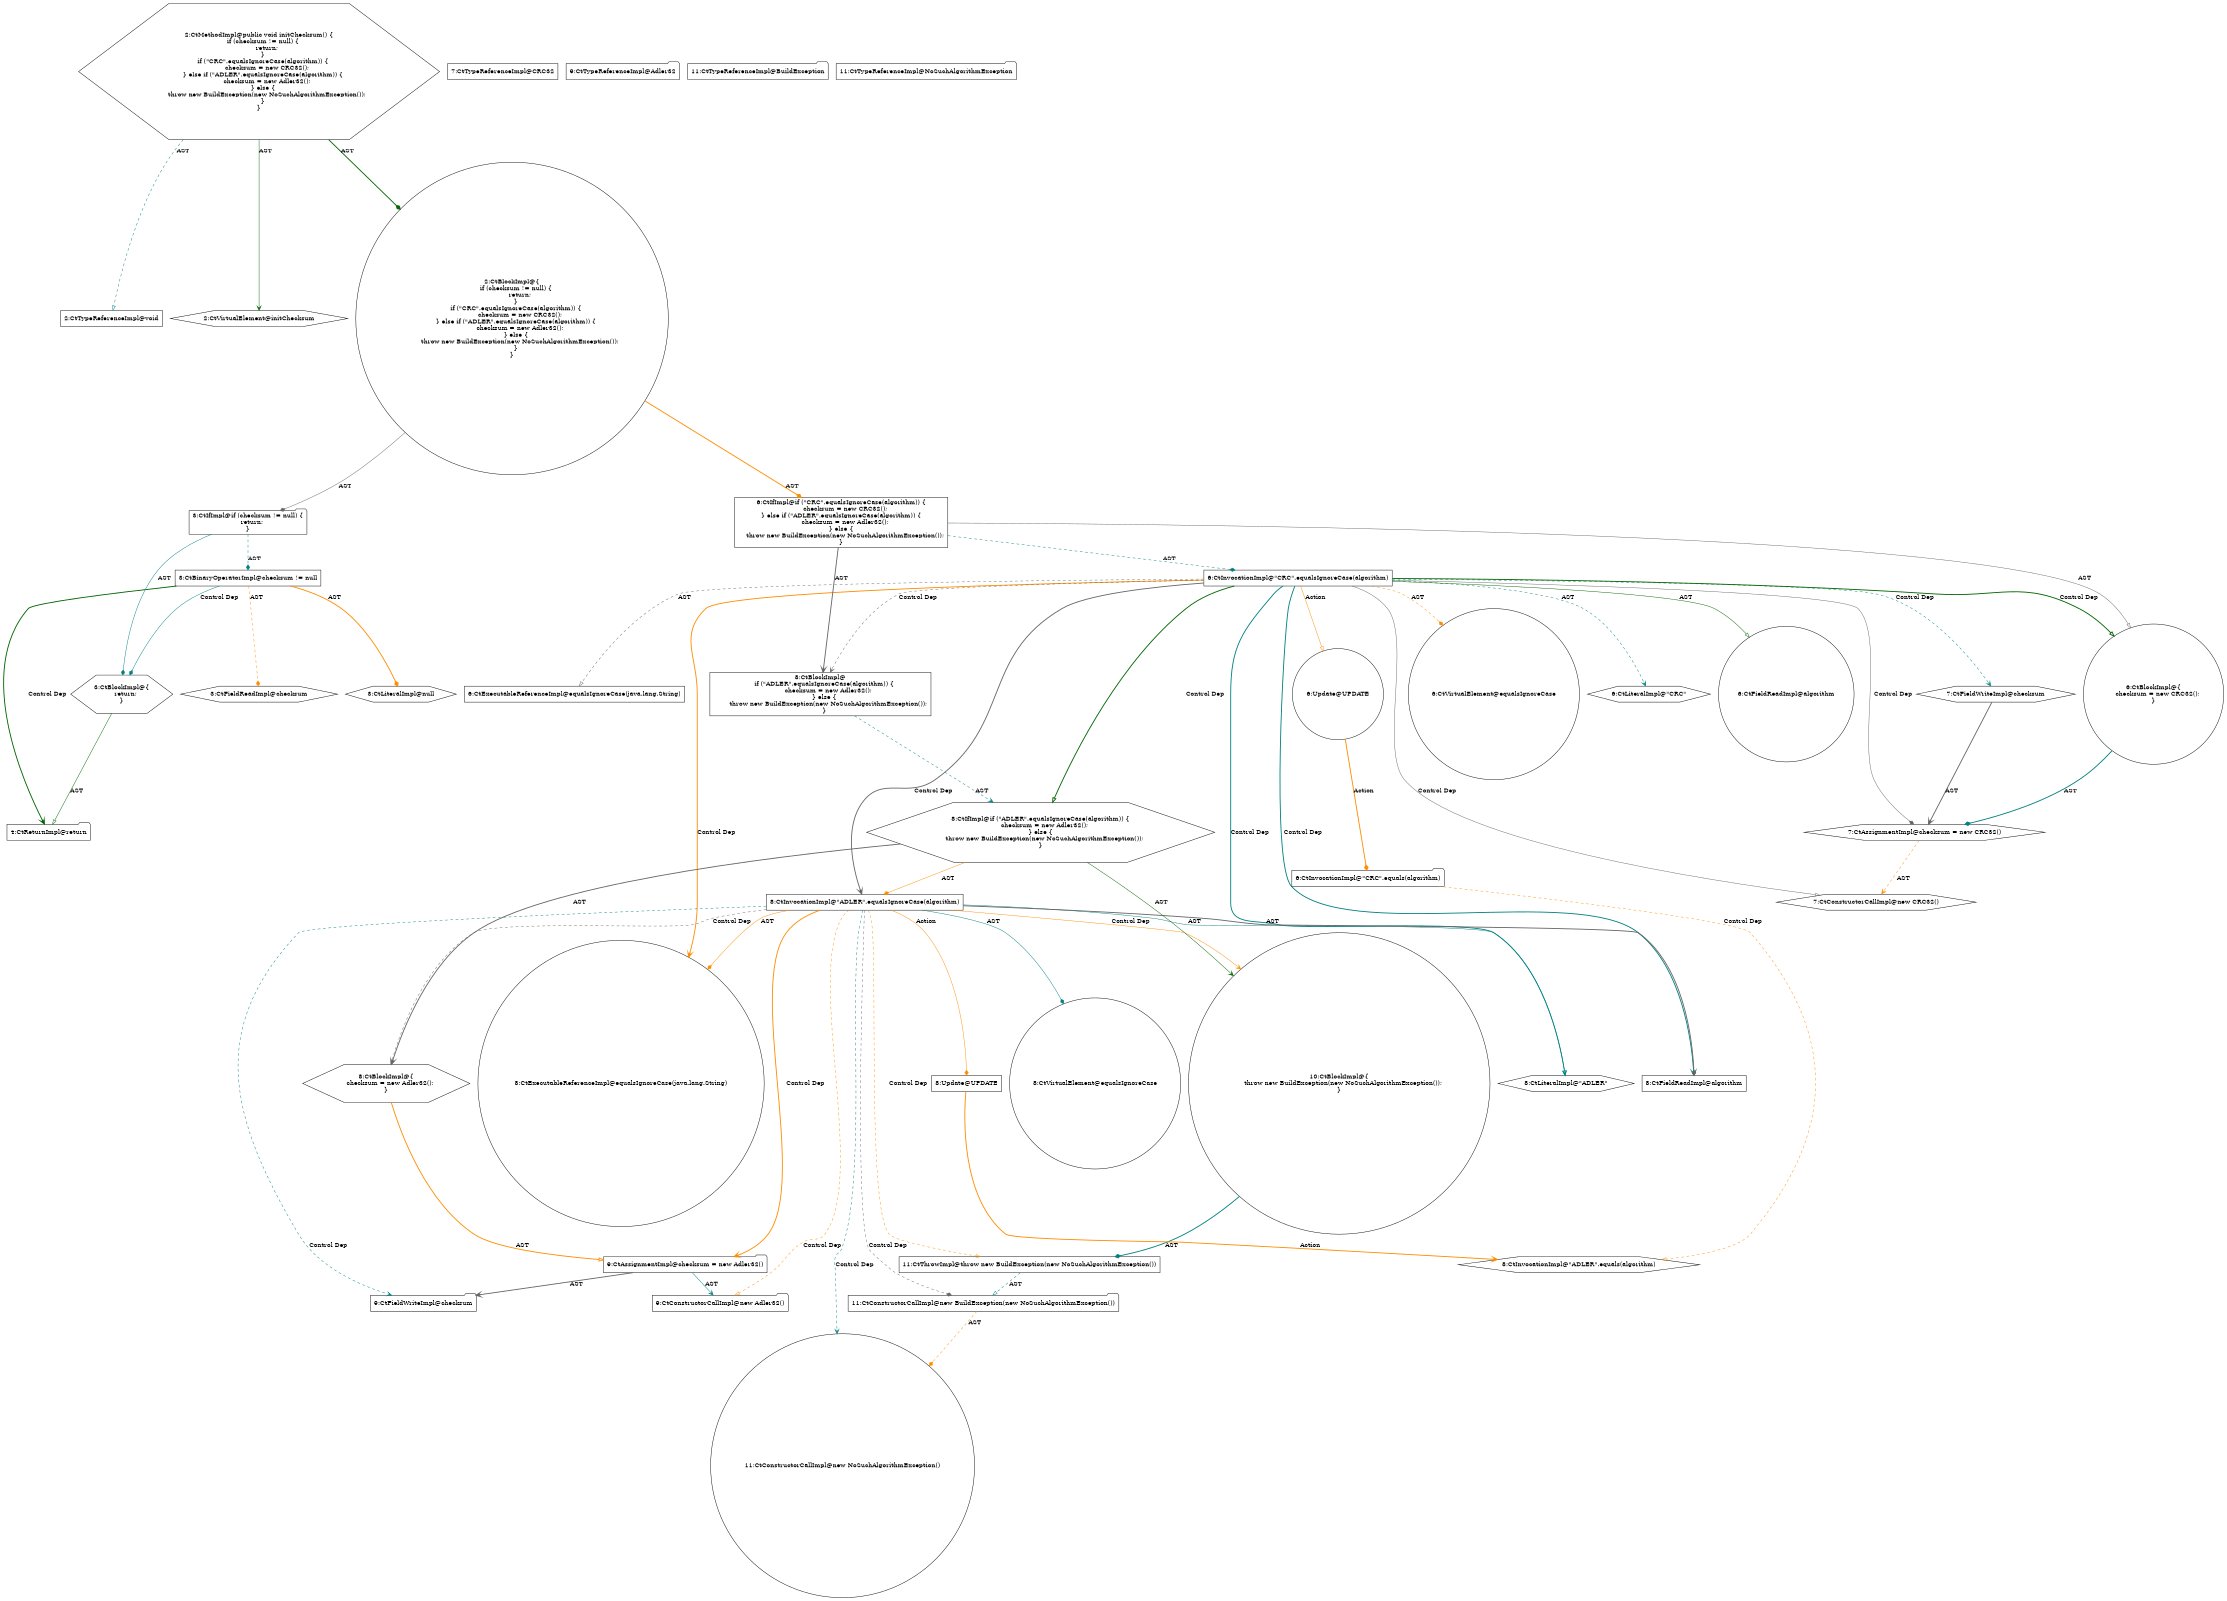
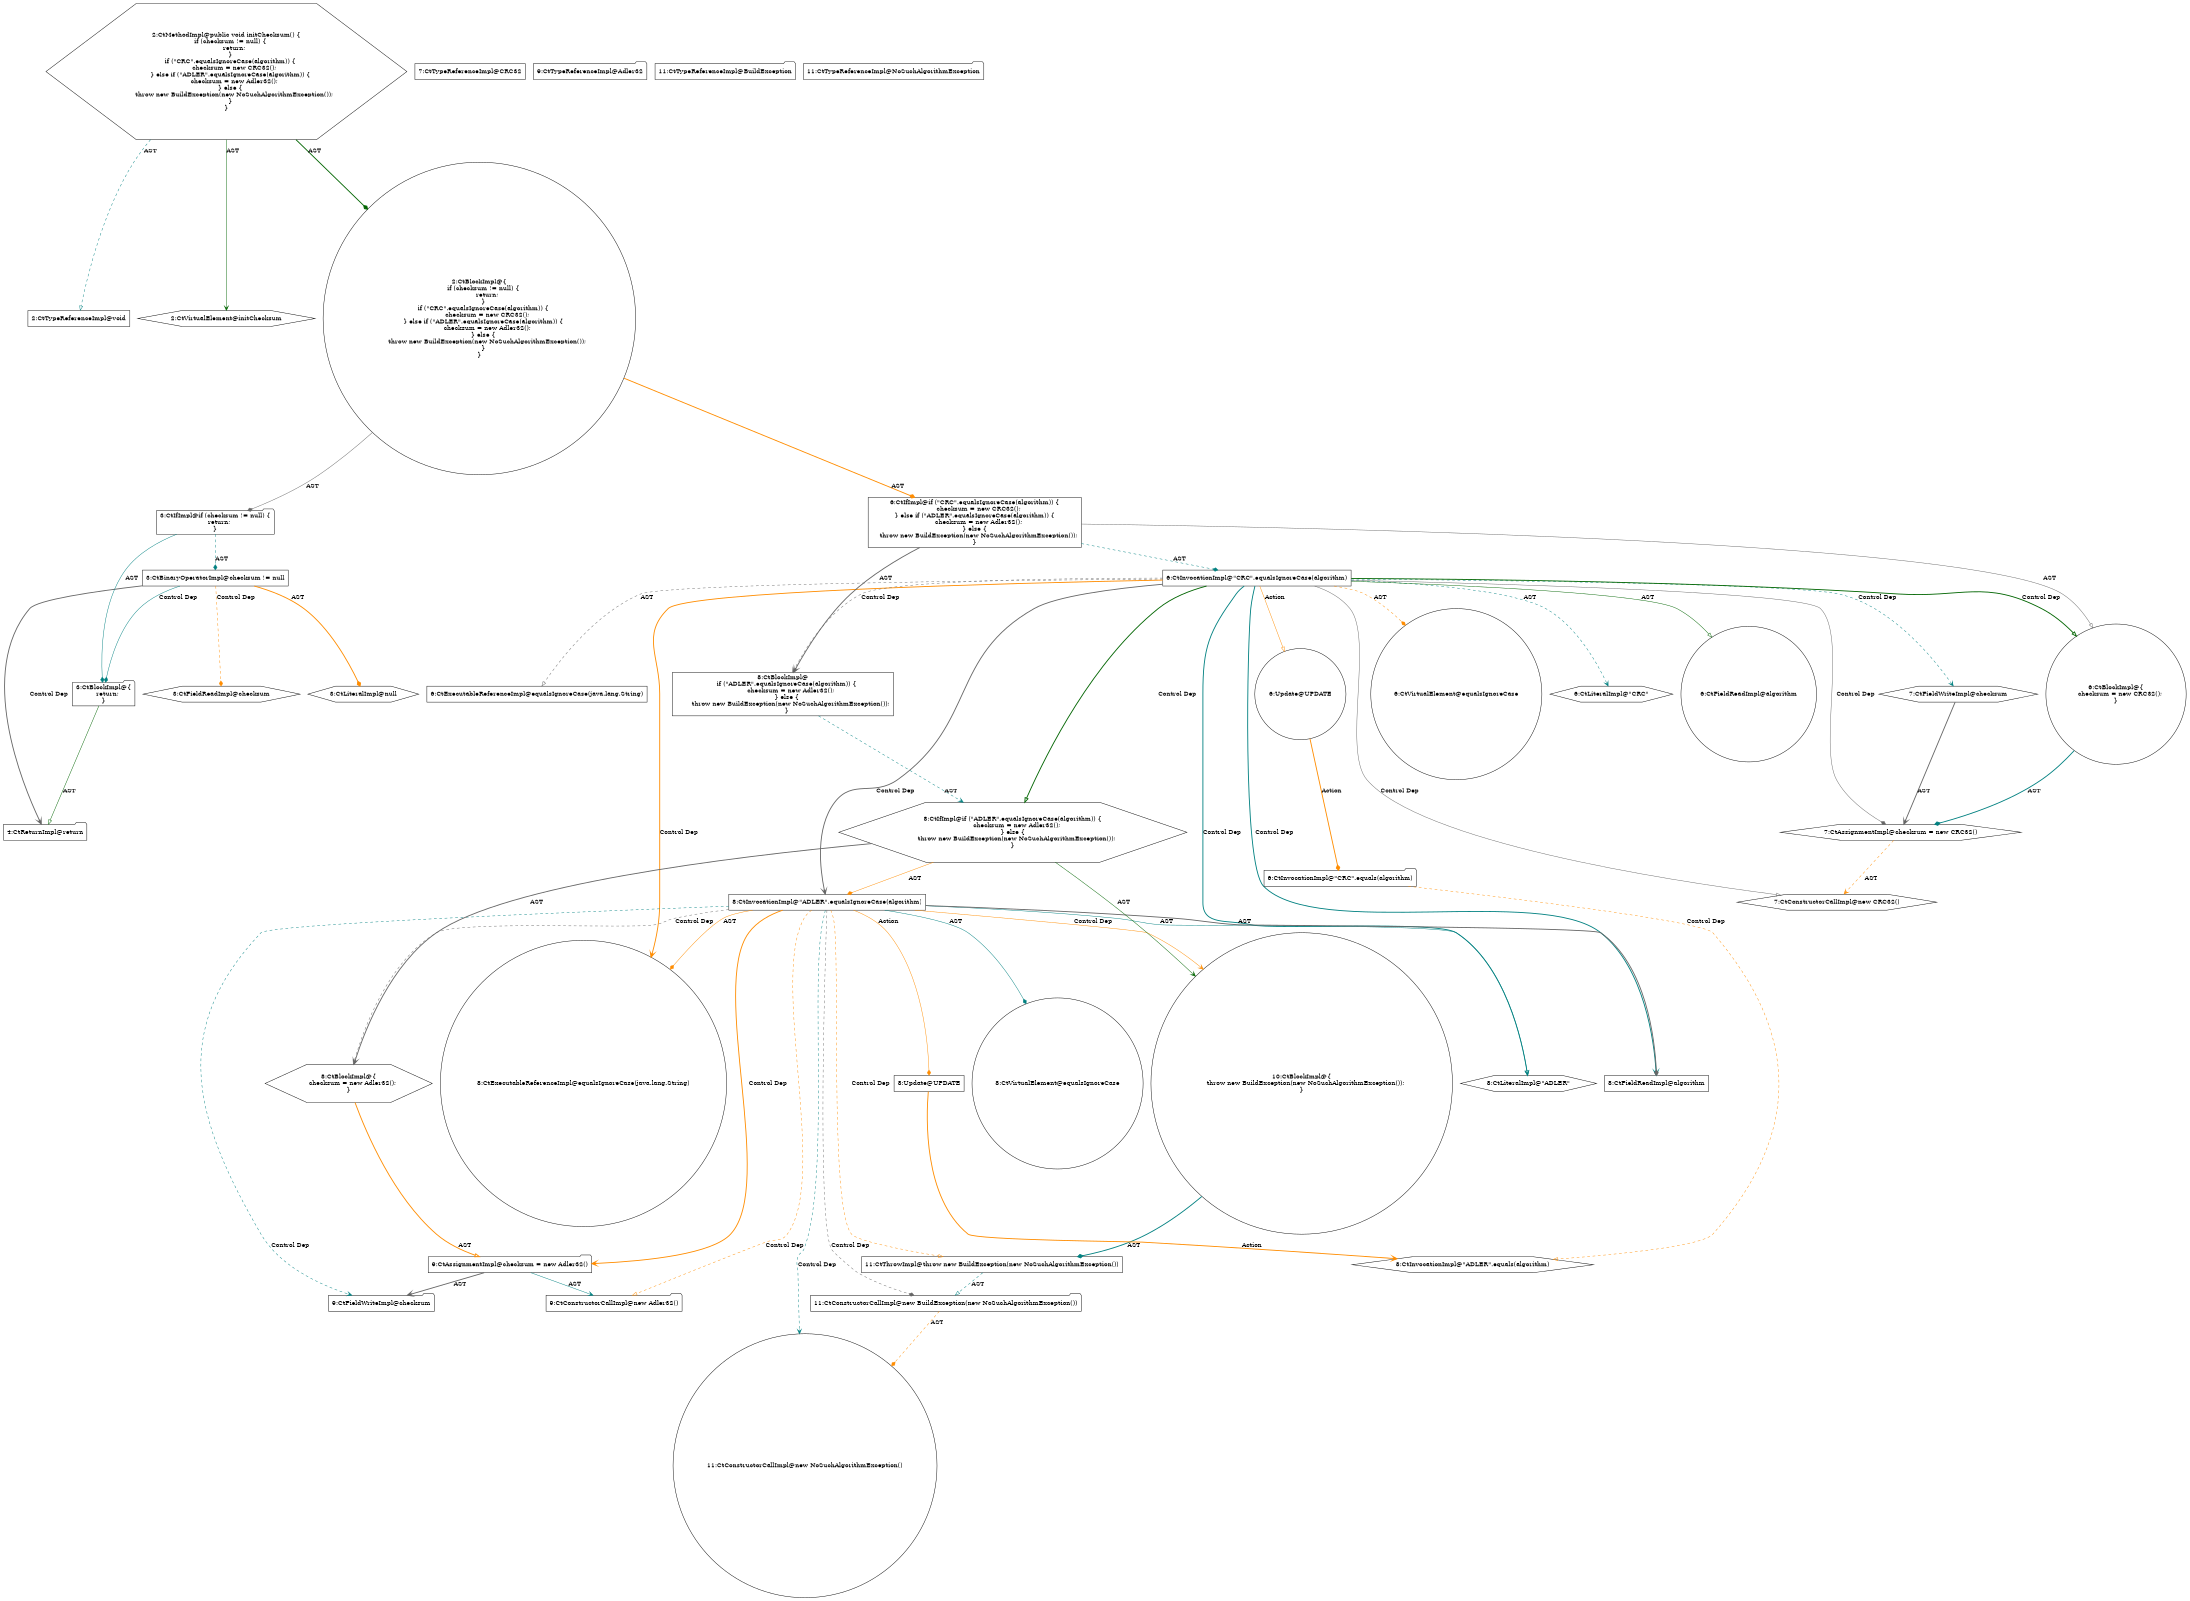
(257, 597) -> (236, 597)
(11, 641) -> (8, 657)
(122, 694) -> (104, 694)
